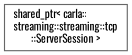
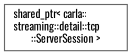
(66, 28) -> (66, 28)
